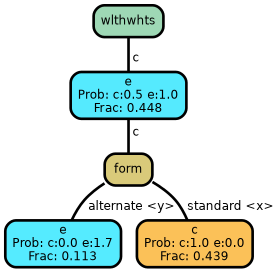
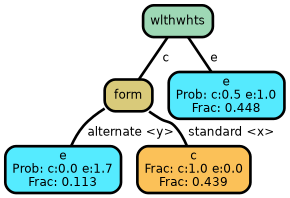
(134, 58) -> (212, 58)
(129, 136) -> (153, 58)
(195, 244) -> (194, 170)
